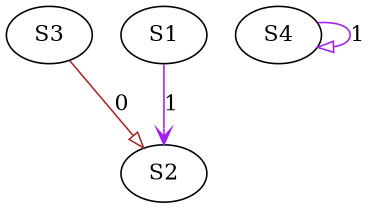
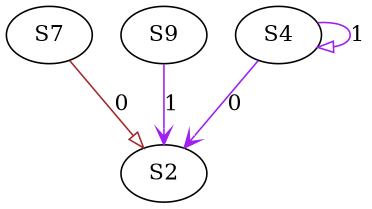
(49, 35) -> (49, 35)
(164, 35) -> (164, 35)
none -> (226, 98)
